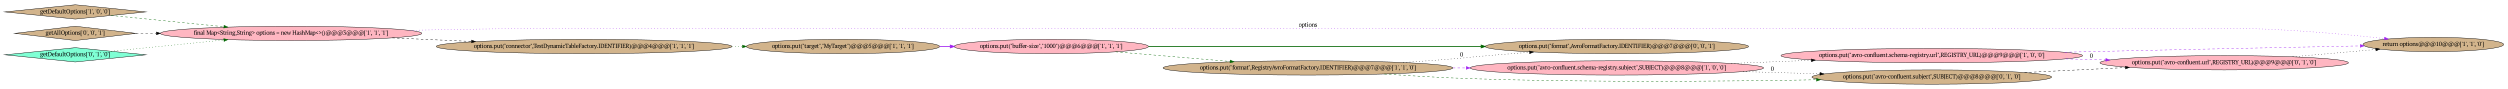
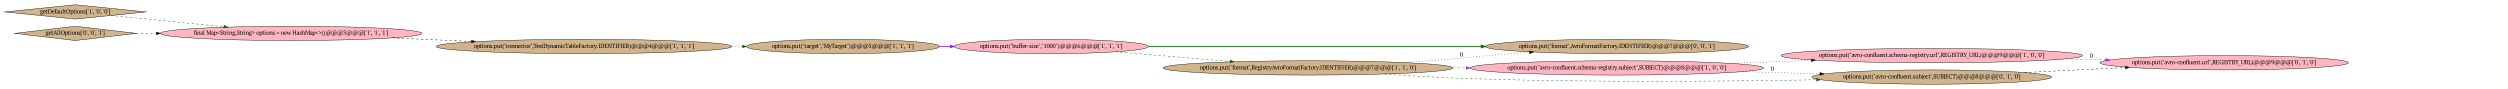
(2433, 44) -> none
(75, 55) -> none
